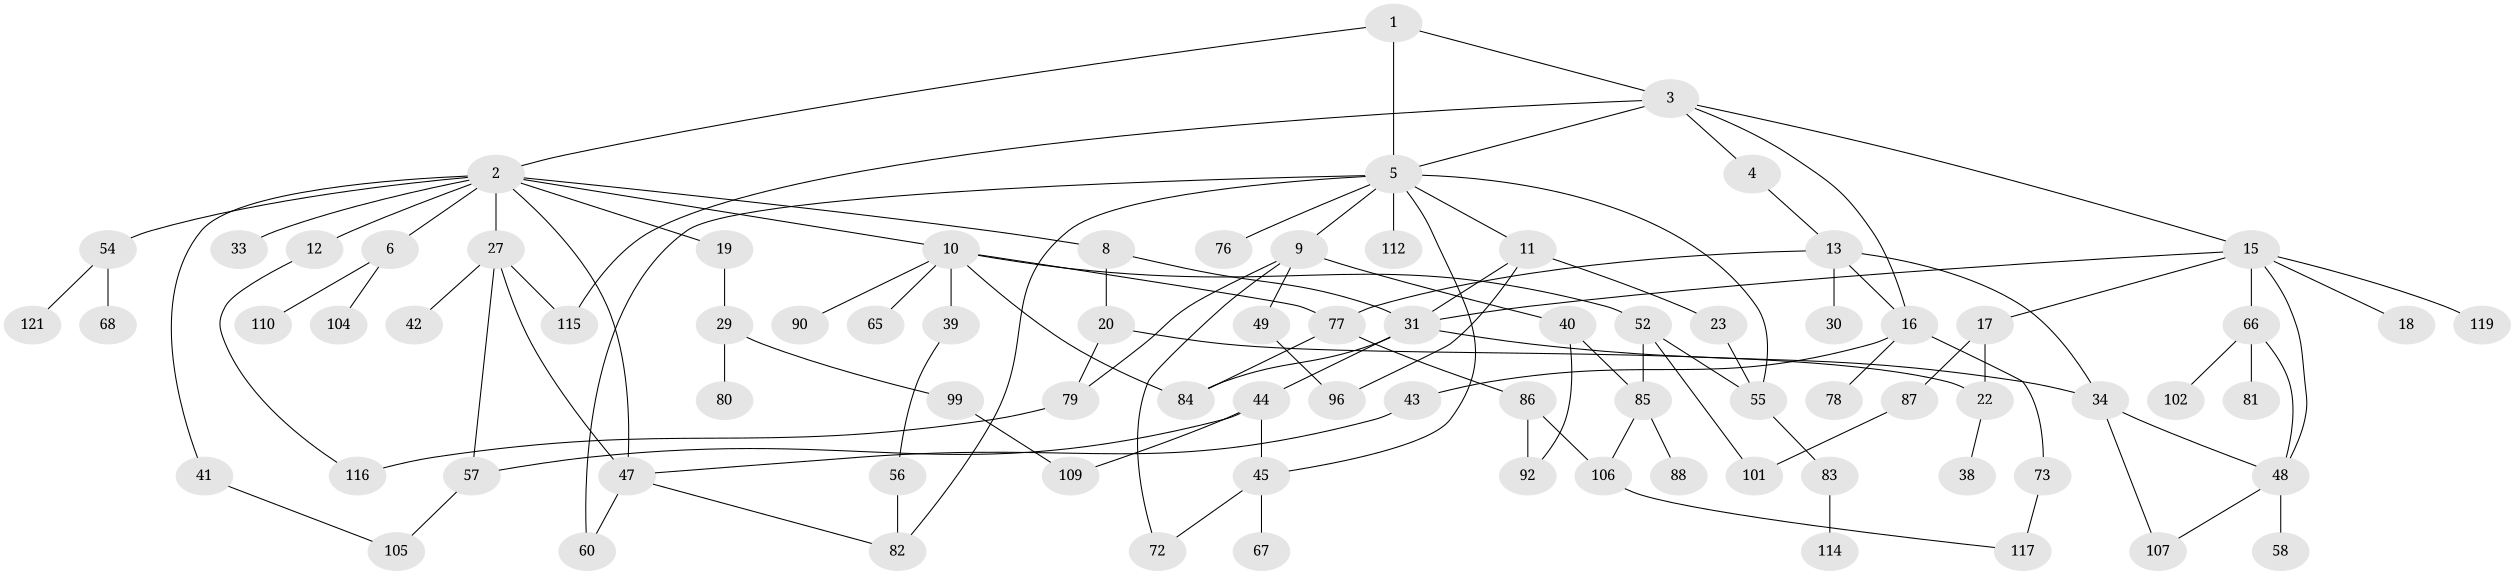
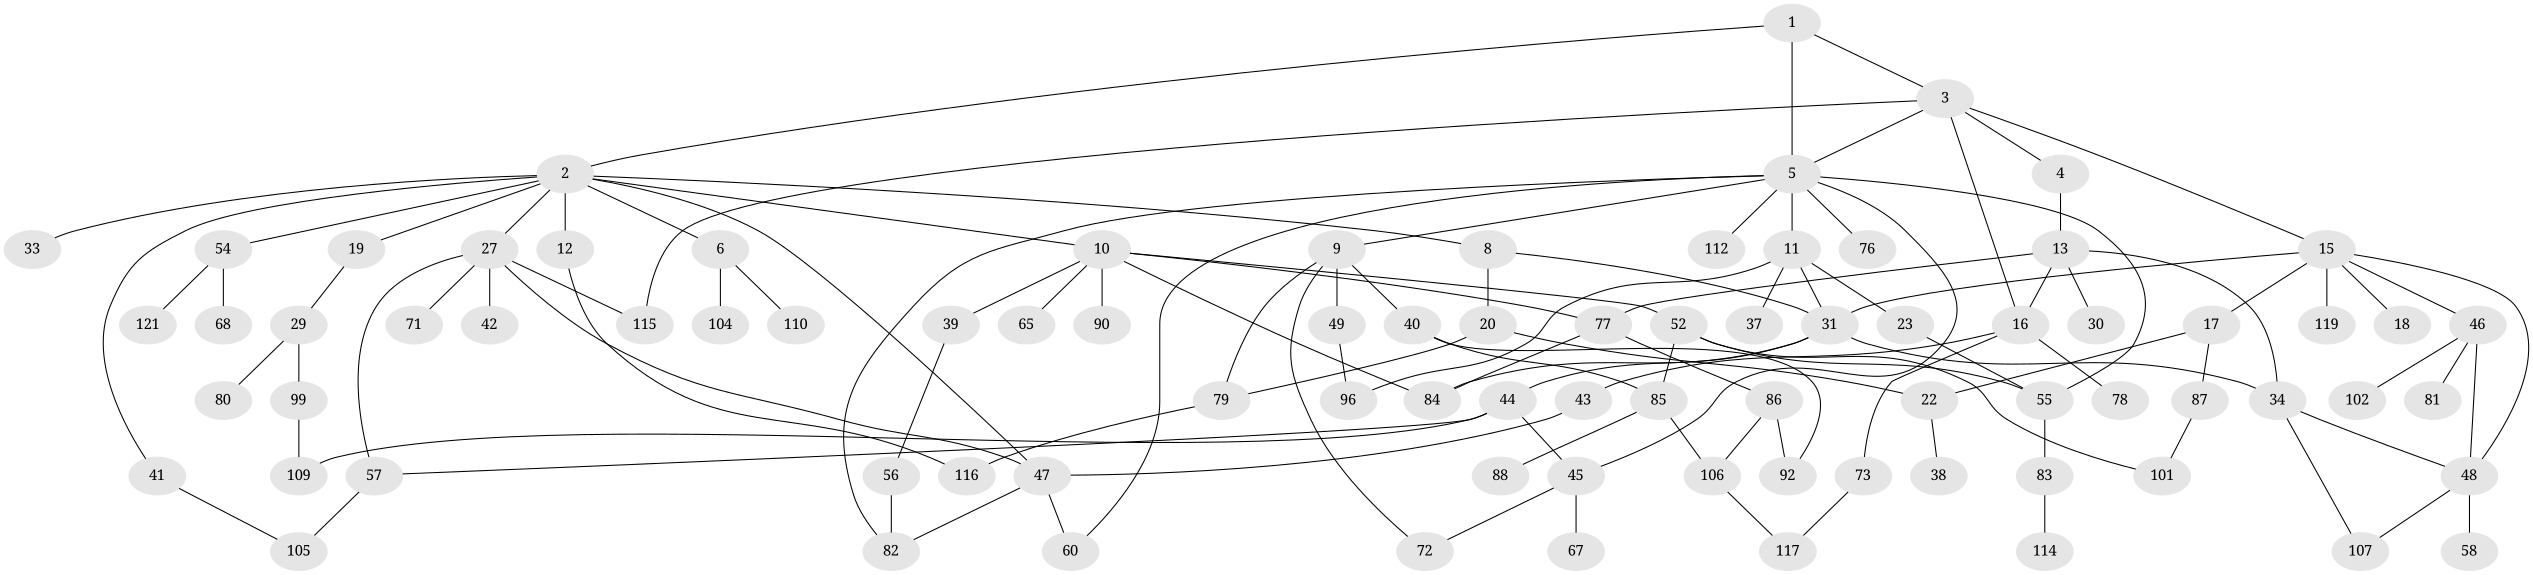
none -> (414, 325)
none -> (1754, 325)
(2251, 325) -> (2478, 325)
